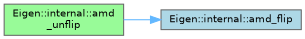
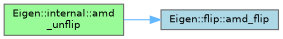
(231, 20) -> (220, 20)
